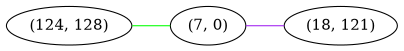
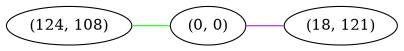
(69, 26) -> (69, 26)
(208, 26) -> (208, 26)
